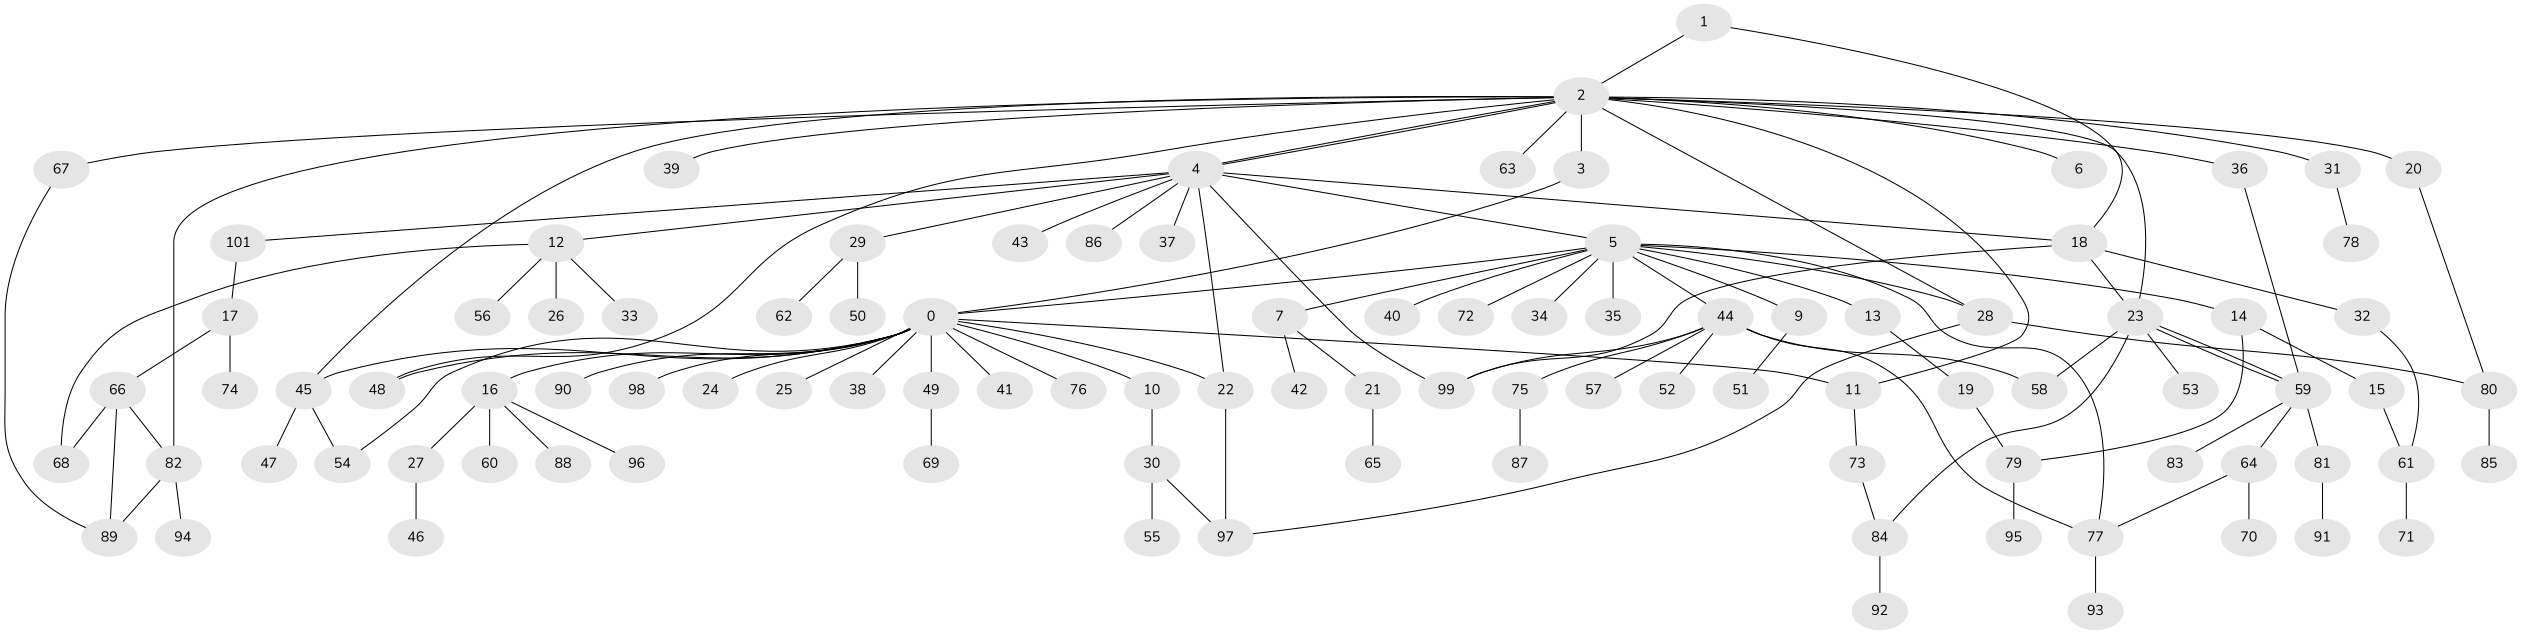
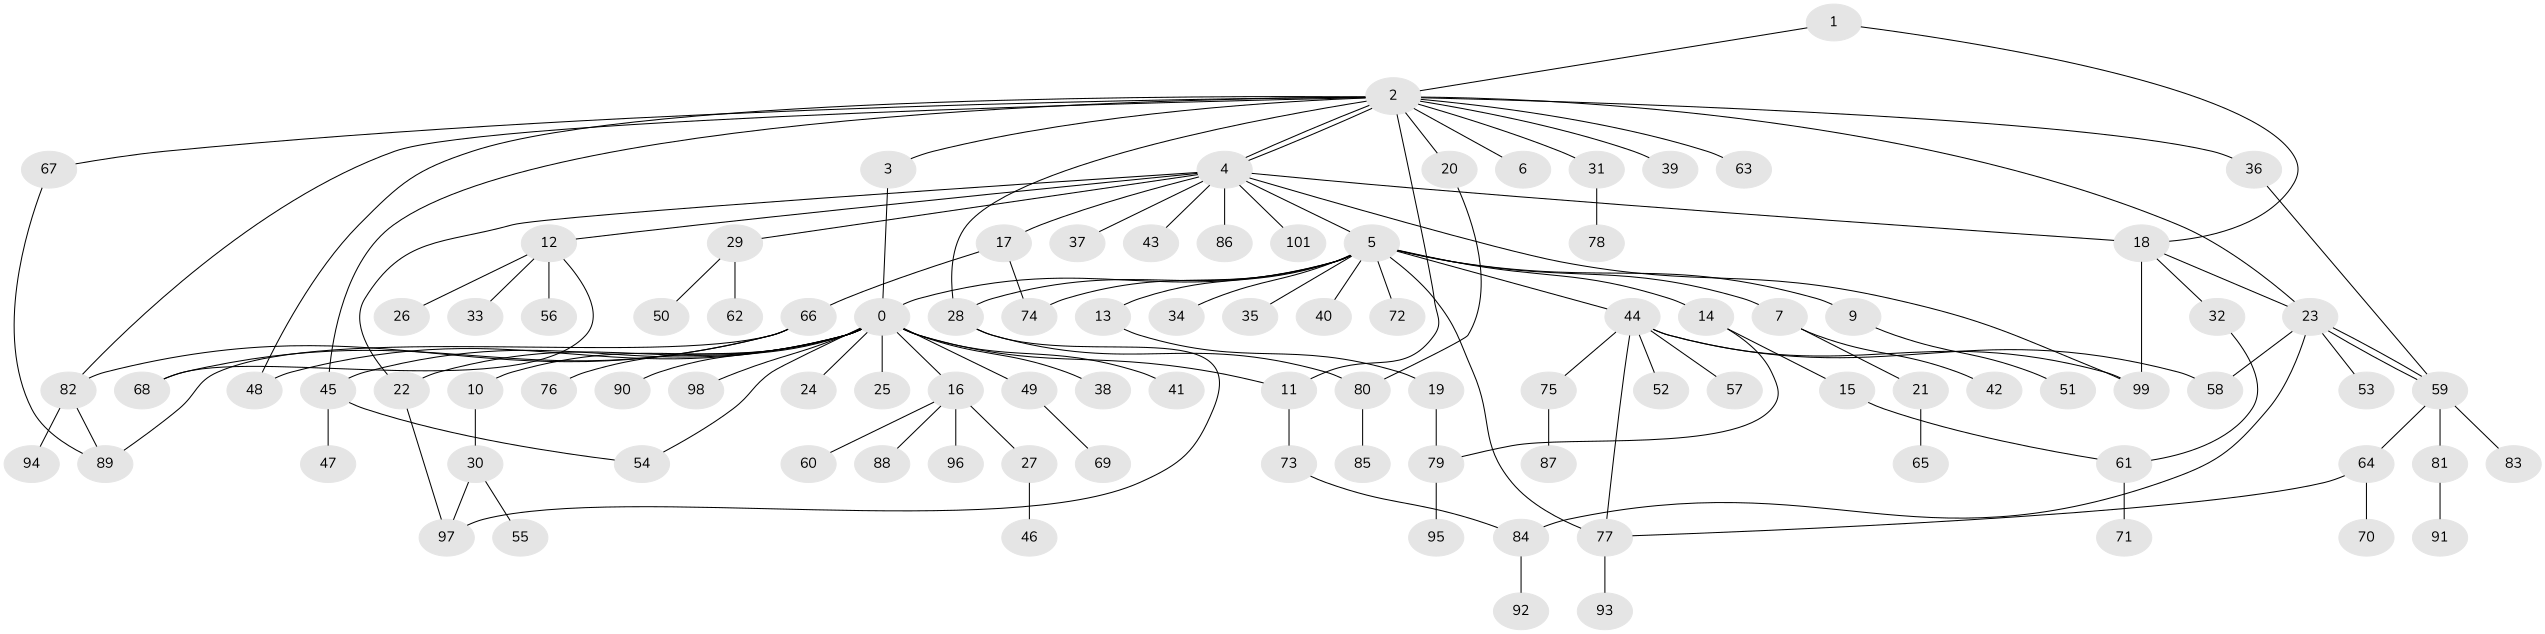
(234, 278) -> (1111, 201)
none -> (1201, 280)
